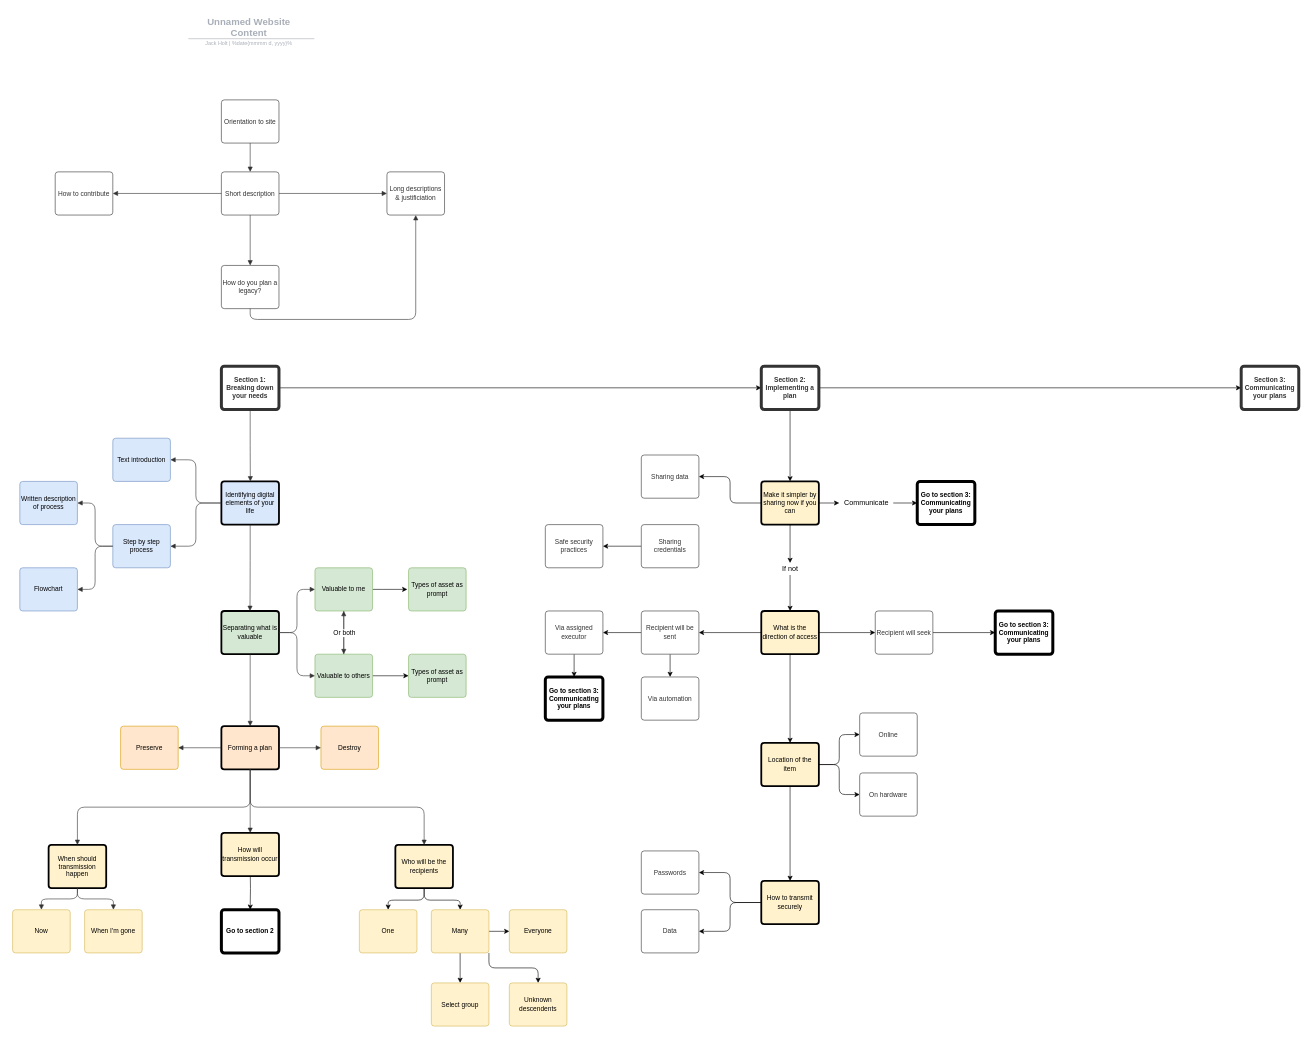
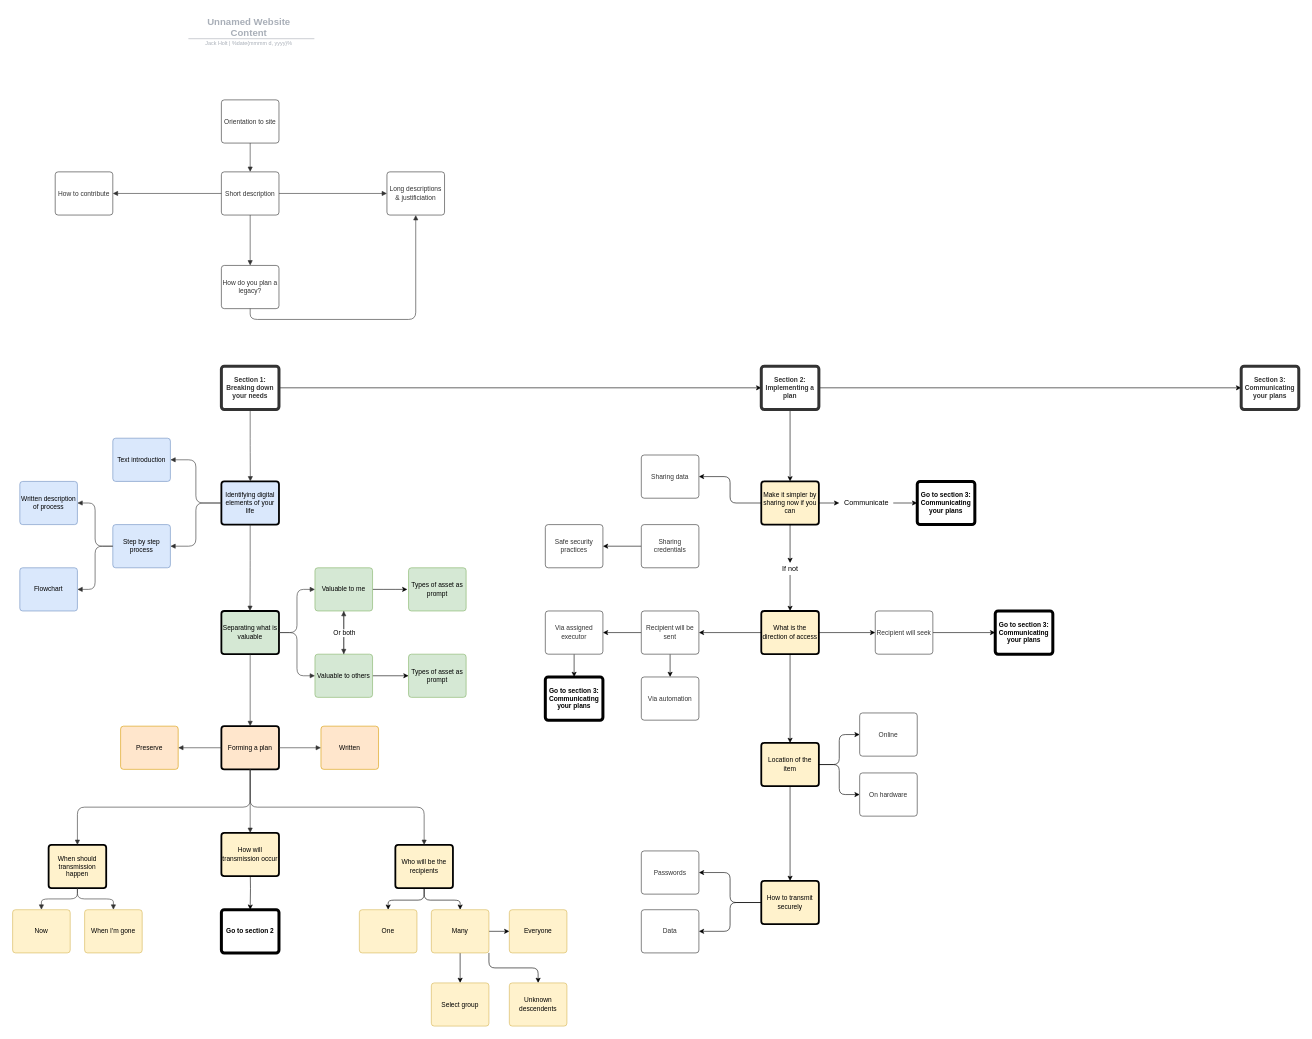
(350, 748) -> (350, 748)
